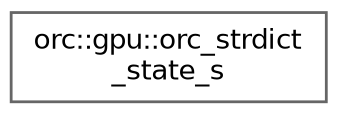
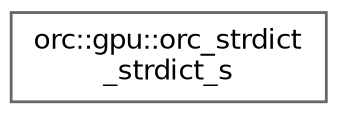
(169, 57) -> (169, 57)
